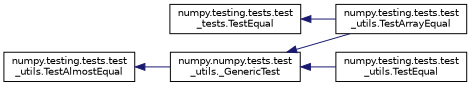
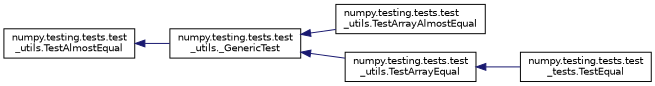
(323, 19) -> (503, 67)
(235, 67) -> (235, 43)
(401, 67) -> (411, 19)
